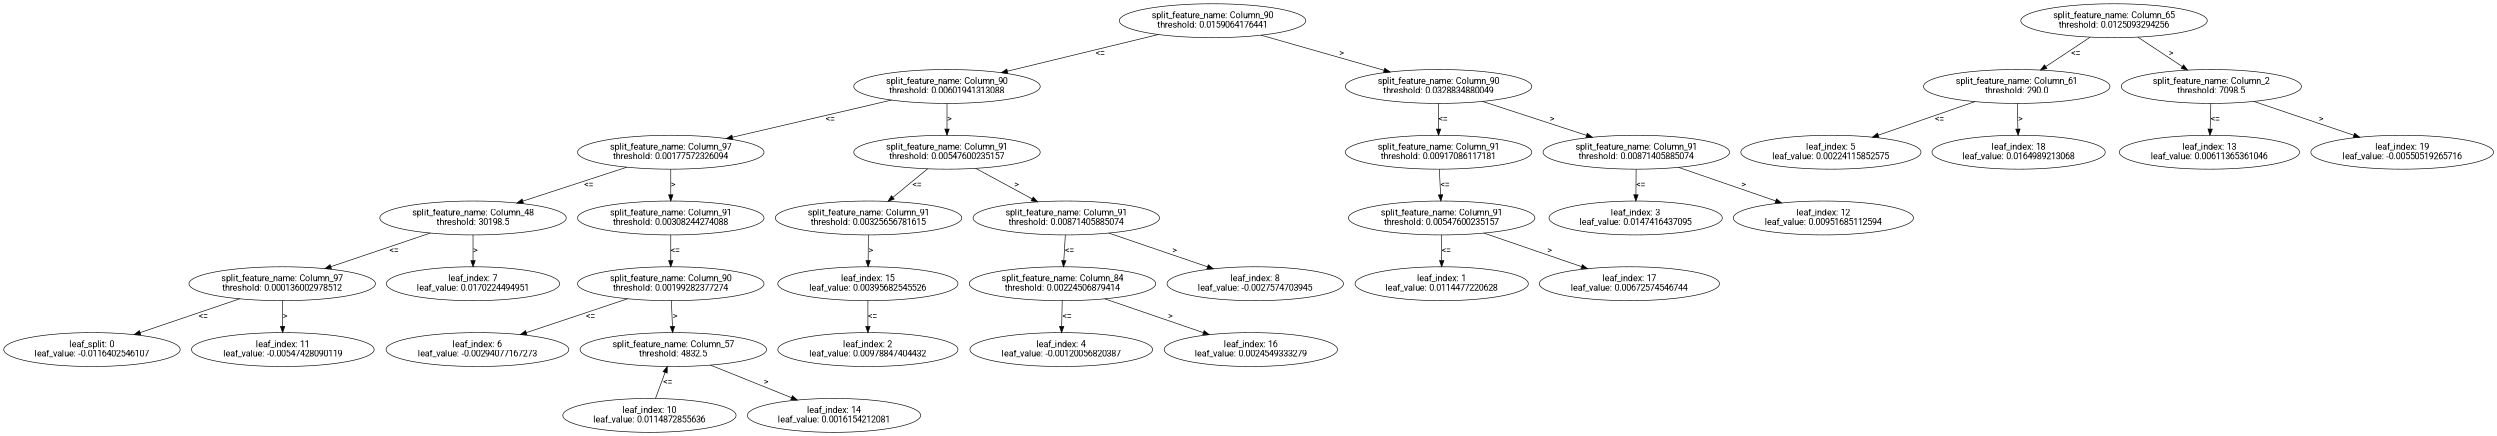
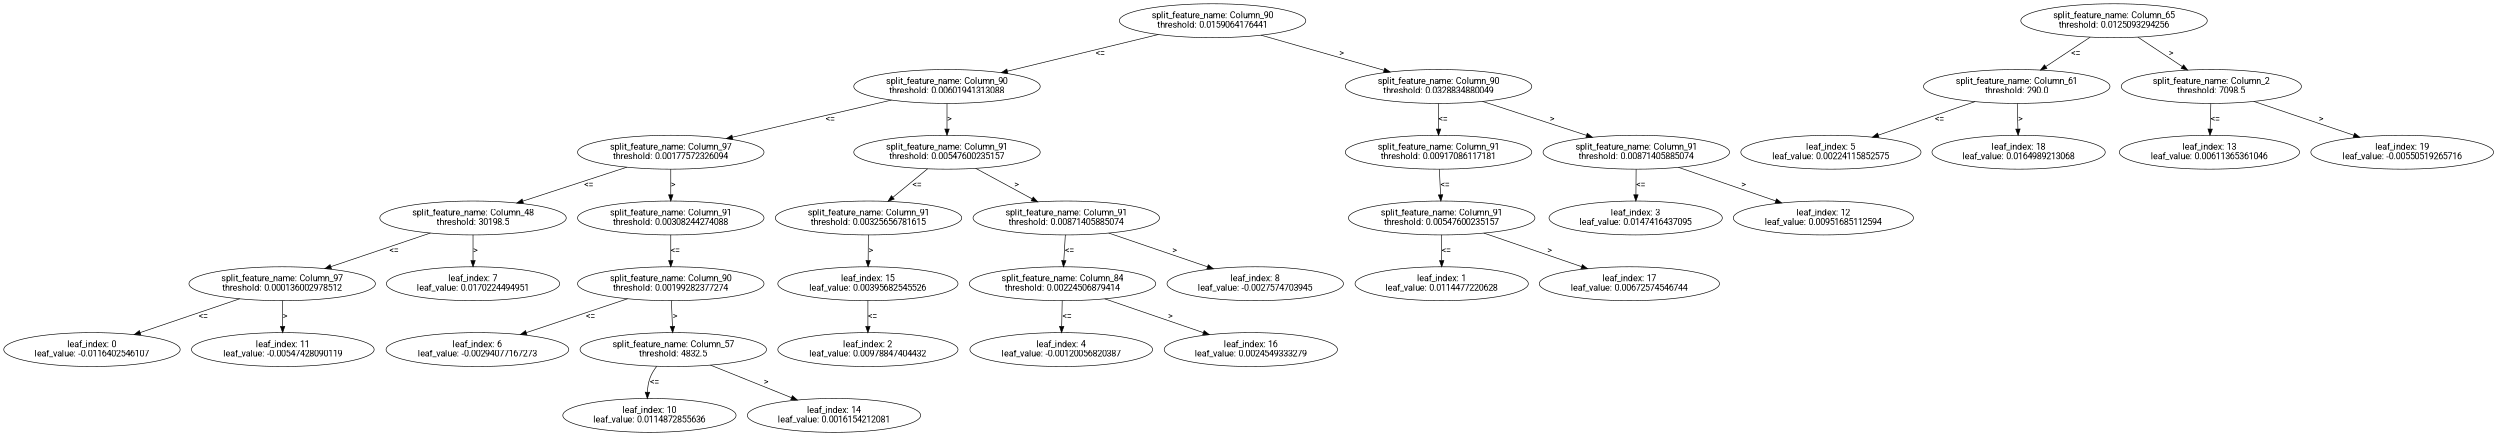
(92, 350) -> (92, 350)
(660, 385) -> (650, 378)
